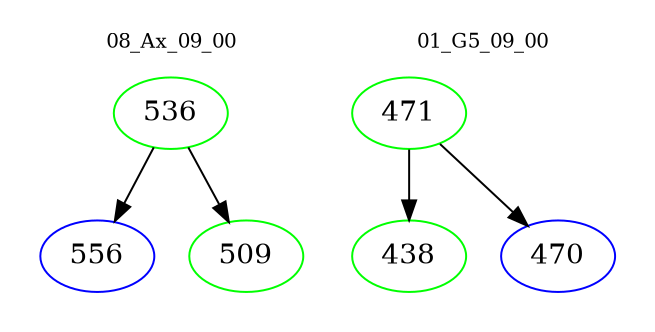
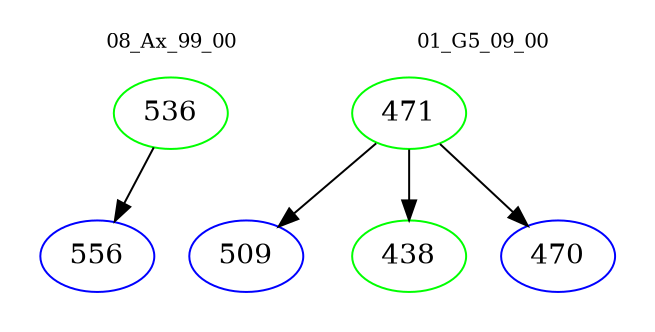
(172, 43) -> (172, 43)
(204, 176) -> (350, 166)
(246, 256) -> (246, 256)
